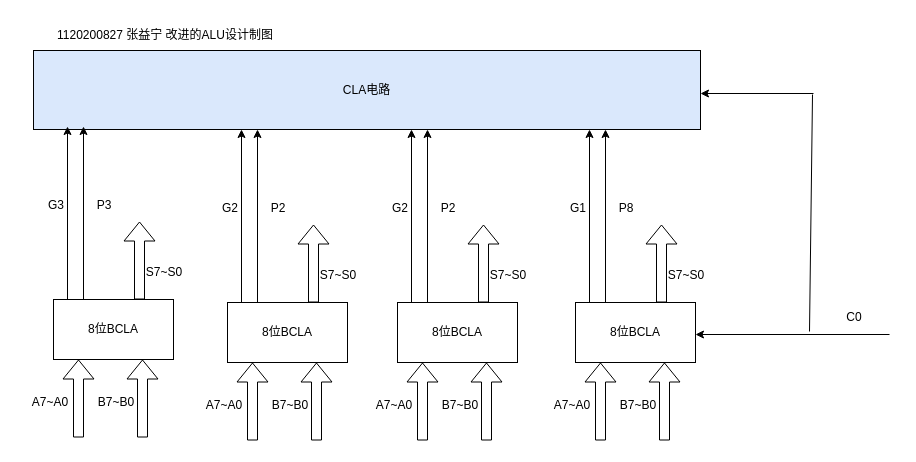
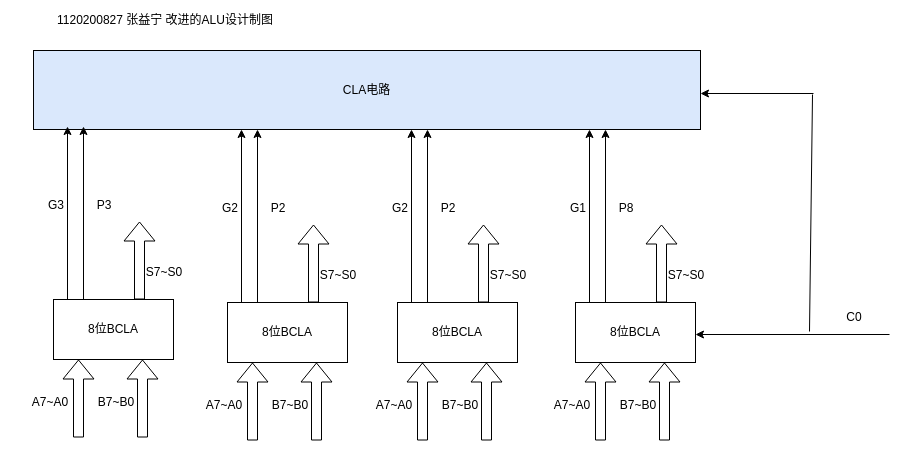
(166, 36) -> (166, 21)
